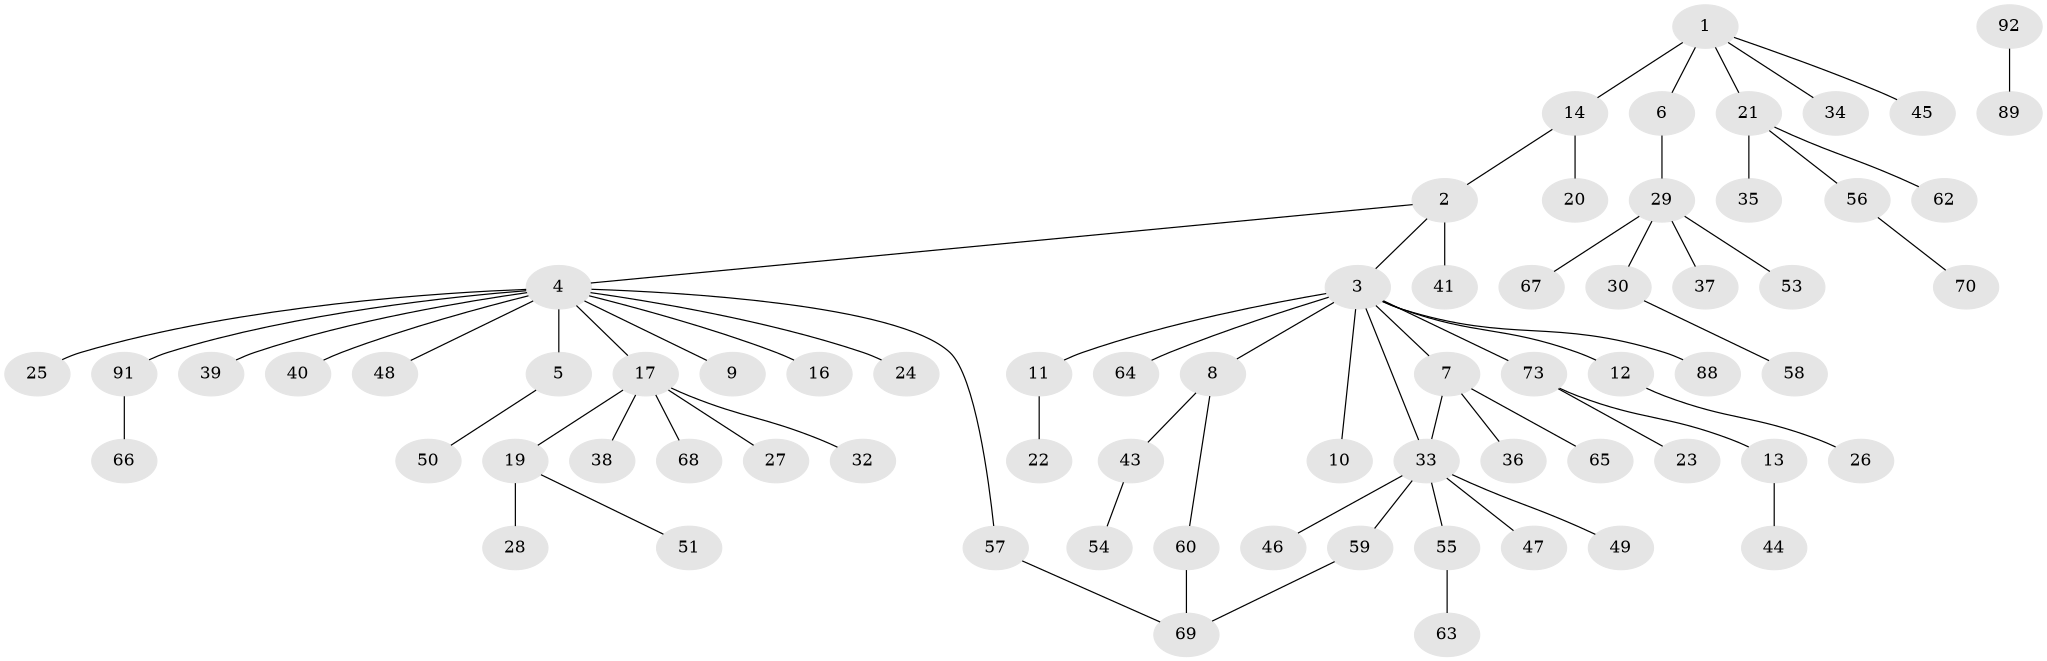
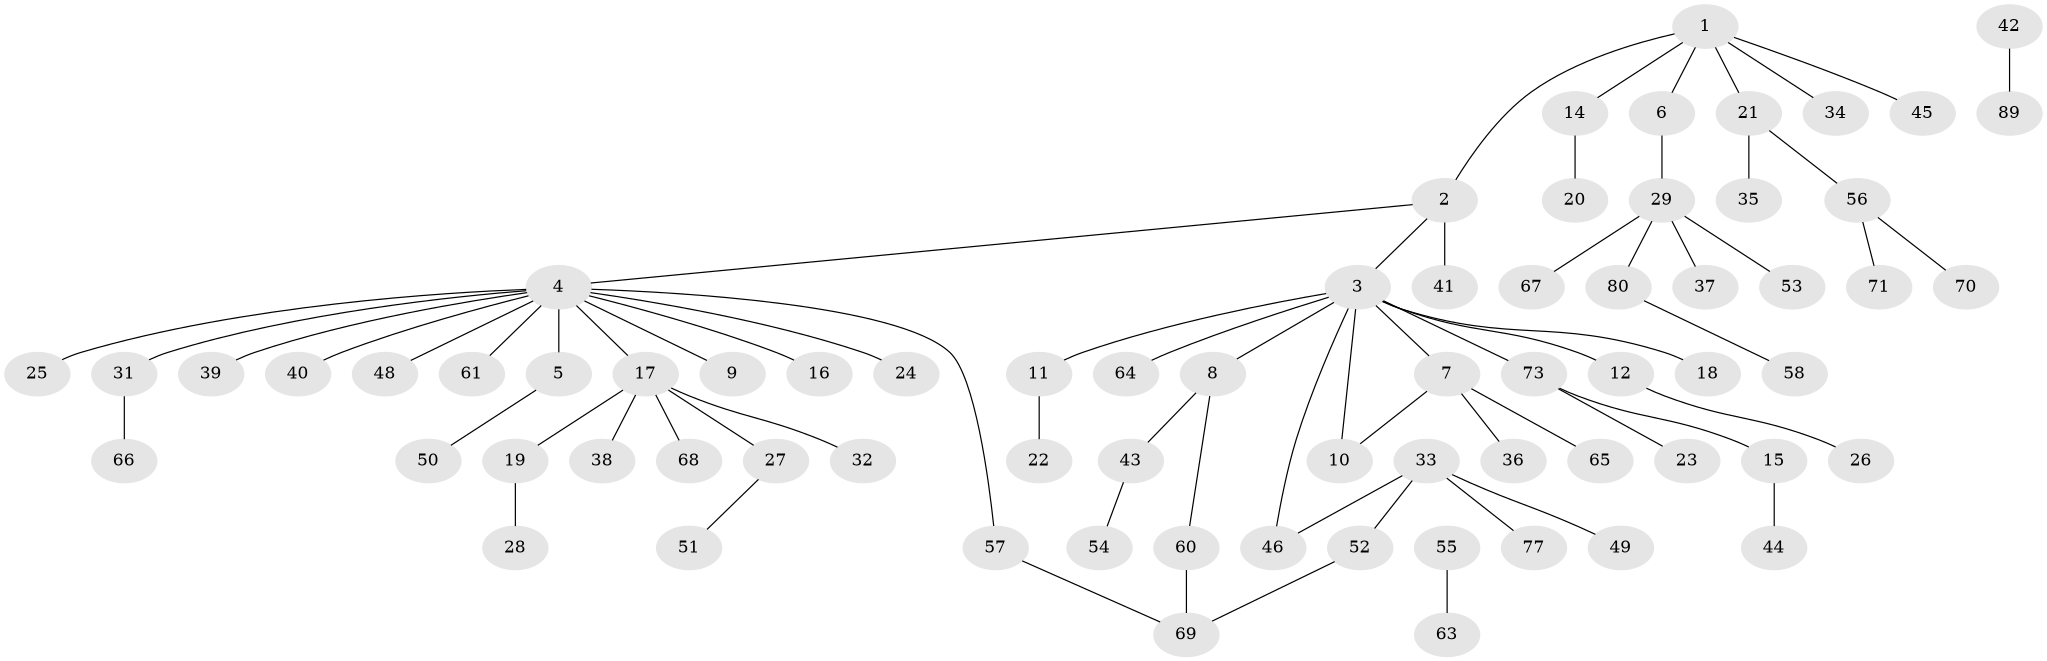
(2010, 27) -> (2010, 27)
(1510, 157) -> (1548, 81)
(1944, 200) -> none
(1619, 287) -> (1619, 287)
none -> (1879, 287)
(124, 374) -> (124, 374)
none -> (472, 374)
(1392, 374) -> (1304, 415)
(1708, 374) -> (1708, 374)
(1437, 417) -> (1394, 417)
(1774, 461) -> (1774, 461)
(602, 504) -> (733, 504)
(1437, 504) -> none
(1360, 548) -> (1360, 548)
(1534, 548) -> (1534, 548)
